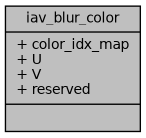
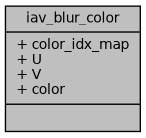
(54, 90) -> (41, 90)
